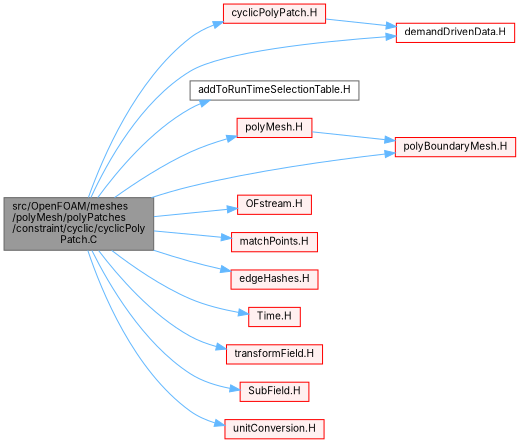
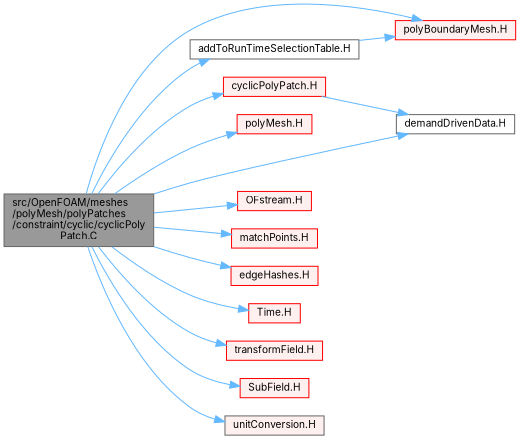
(456, 33) -> (456, 124)
(349, 136) -> (372, 39)
(275, 429) -> (275, 426)
